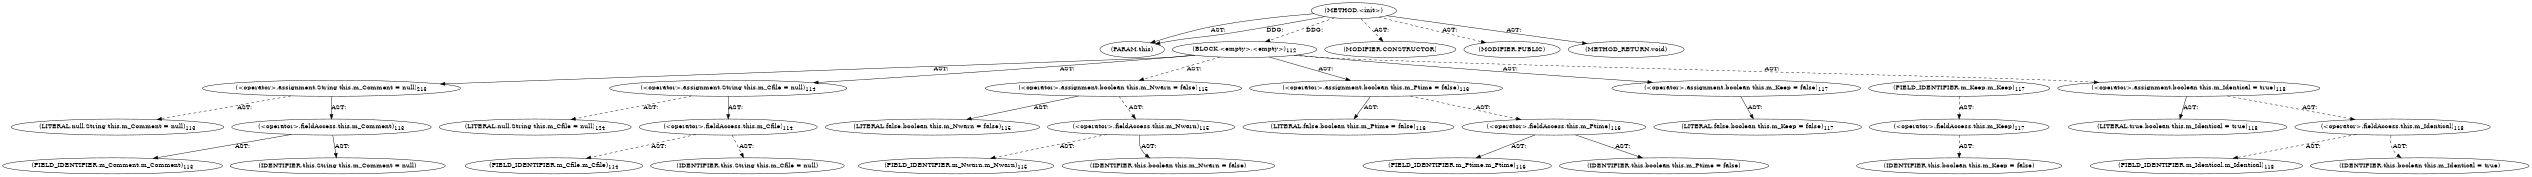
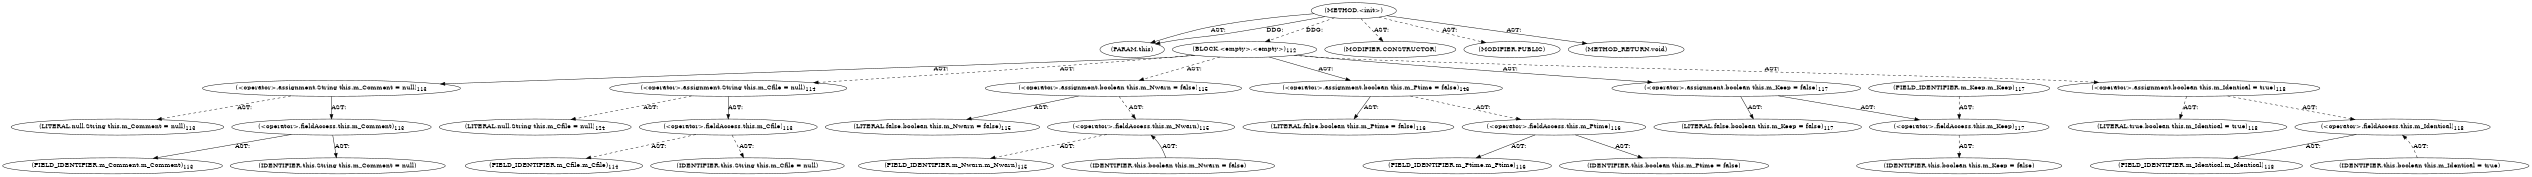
(1006, 70) -> (1006, 70)
(422, 88) -> (422, 88)
(1465, 88) -> (1465, 88)
(2184, 106) -> (2184, 106)
none -> (1847, 107)
(788, 126) -> (788, 126)
(1140, 146) -> (1161, 147)
(2297, 146) -> (2297, 146)
(2391, 146) -> (2413, 147)
